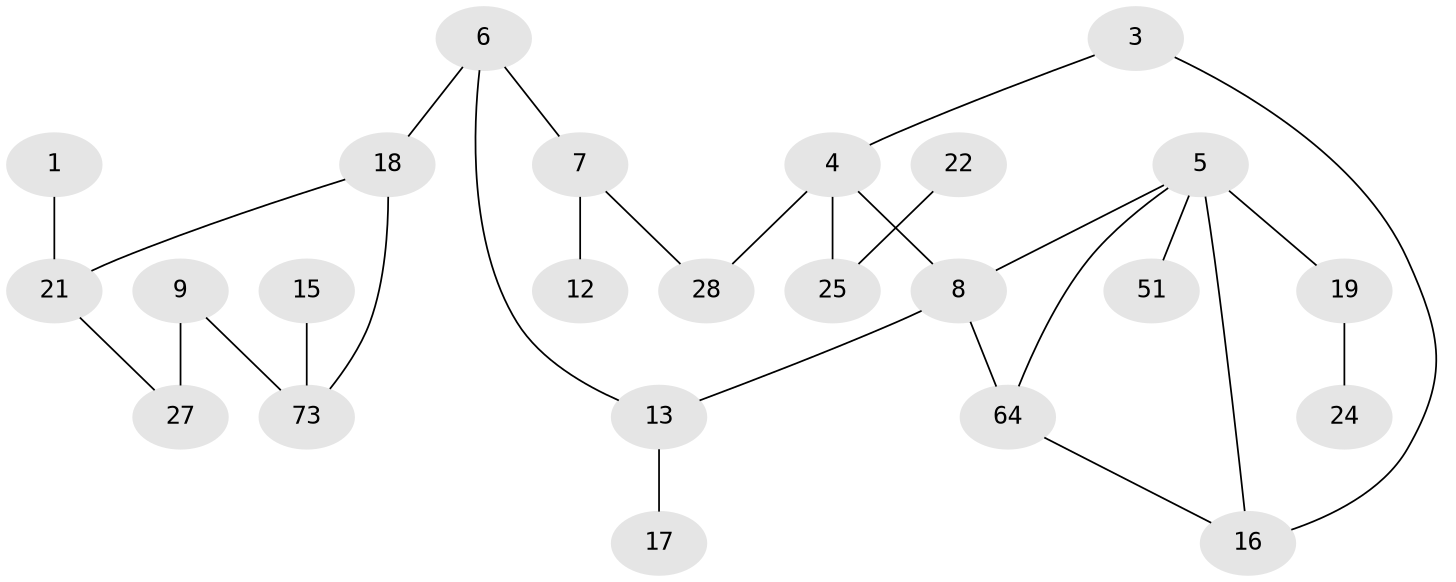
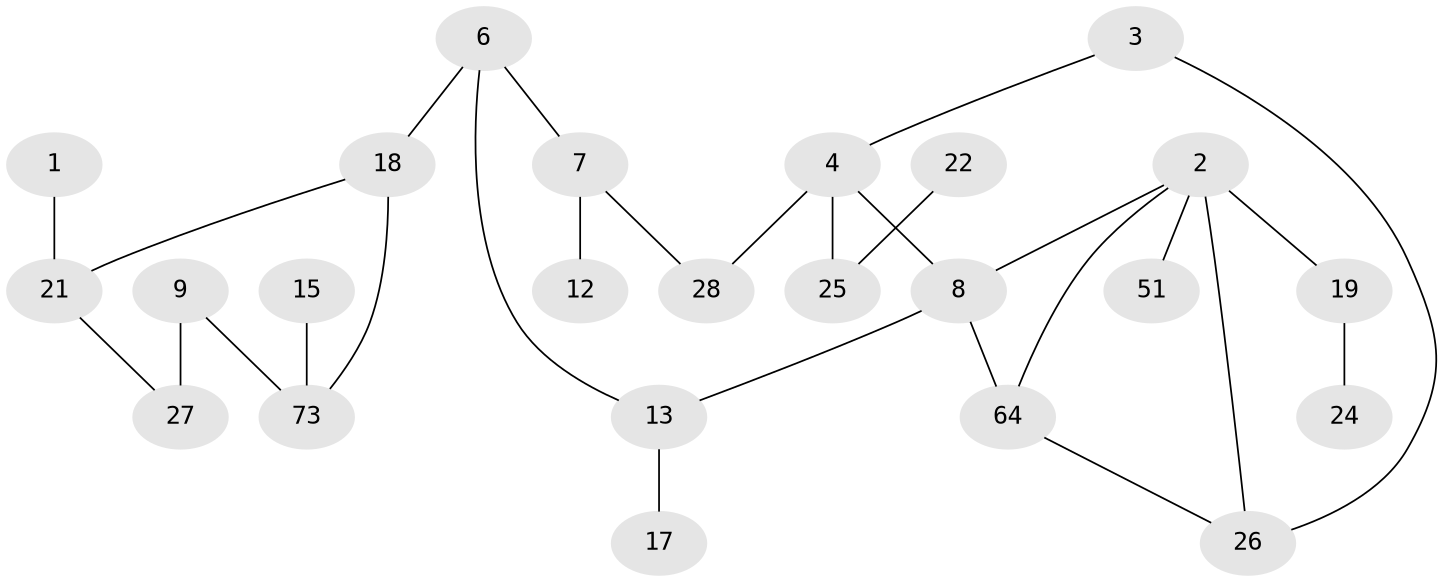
(1201, 165) -> (1201, 165)
(1248, 543) -> (1248, 543)
